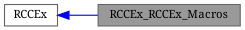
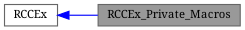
(169, 15) -> (169, 15)
